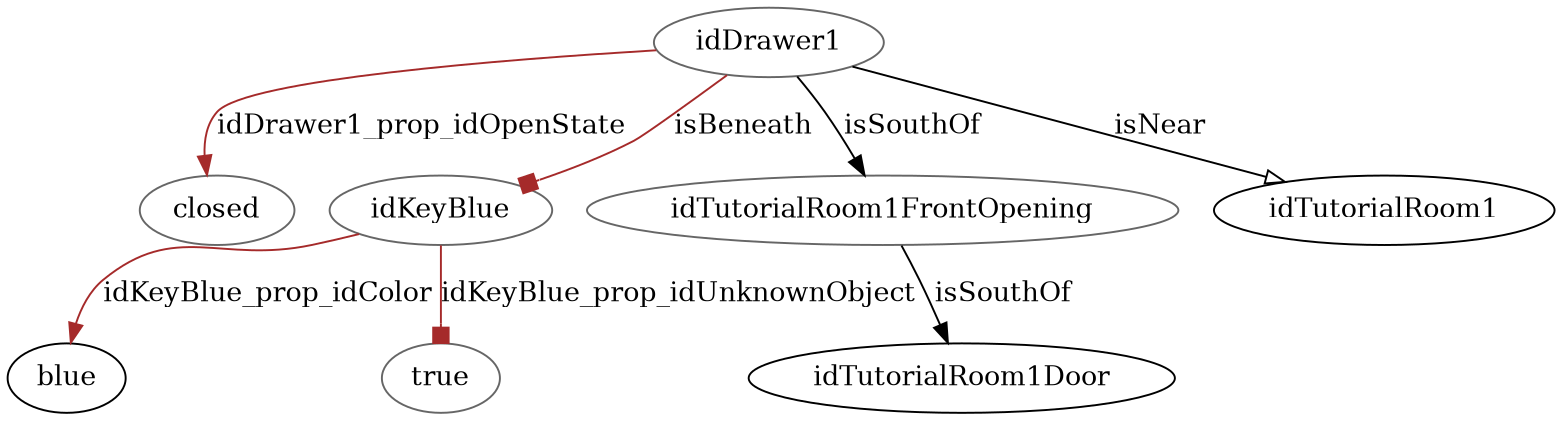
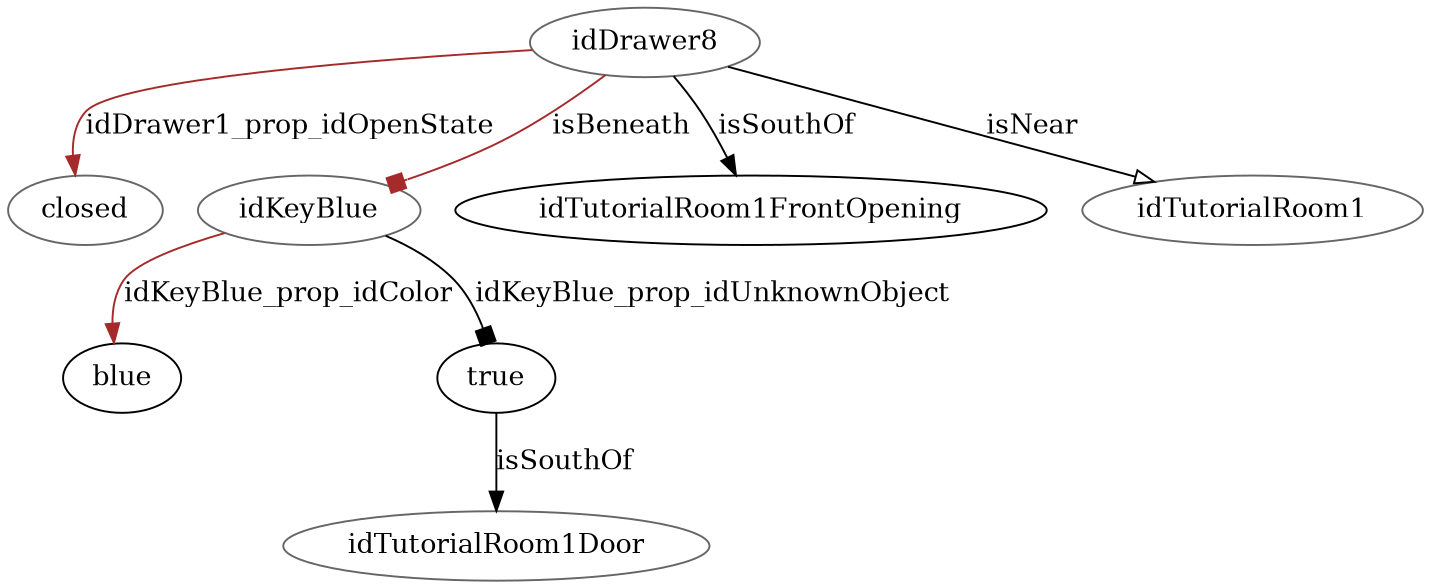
(769, 42) -> (645, 42)
(883, 210) -> (751, 210)
(1384, 210) -> (1253, 210)
(441, 285) -> (444, 270)
(922, 285) -> (496, 452)
(441, 378) -> (496, 378)
(962, 378) -> (496, 546)
